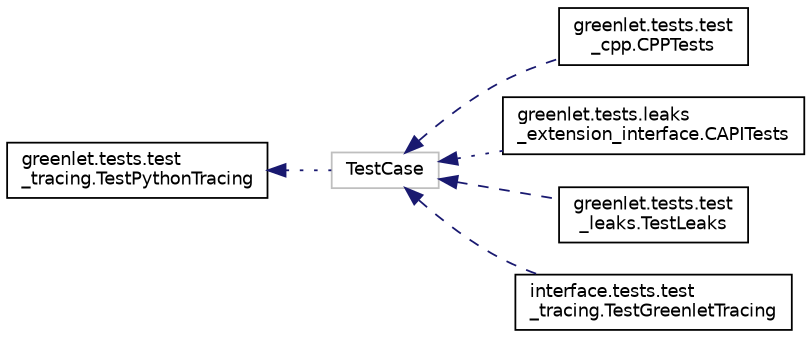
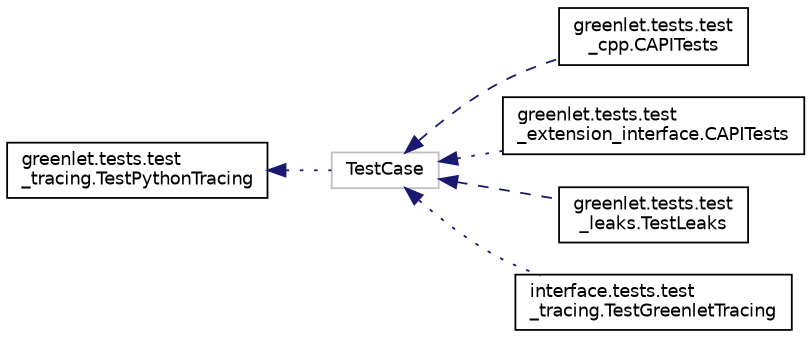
(654, 37) -> (654, 37)
(654, 126) -> (654, 126)
(476, 244) -> (476, 244)
